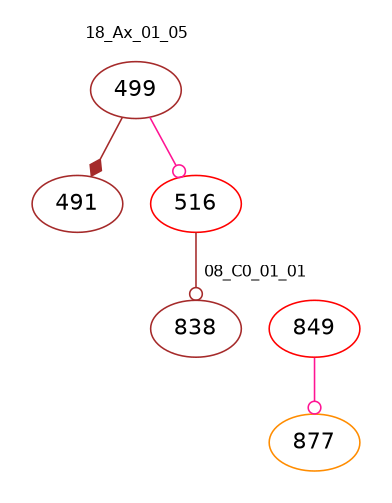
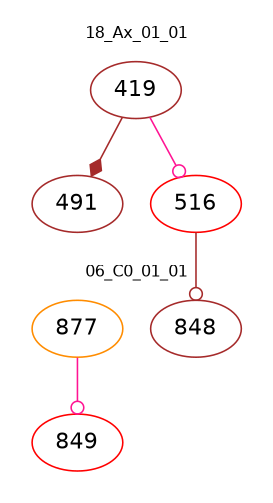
(137, 34) -> (137, 34)
(136, 90) -> (136, 90)
(255, 273) -> (137, 273)
(196, 329) -> (196, 329)
(315, 379) -> (77, 379)
